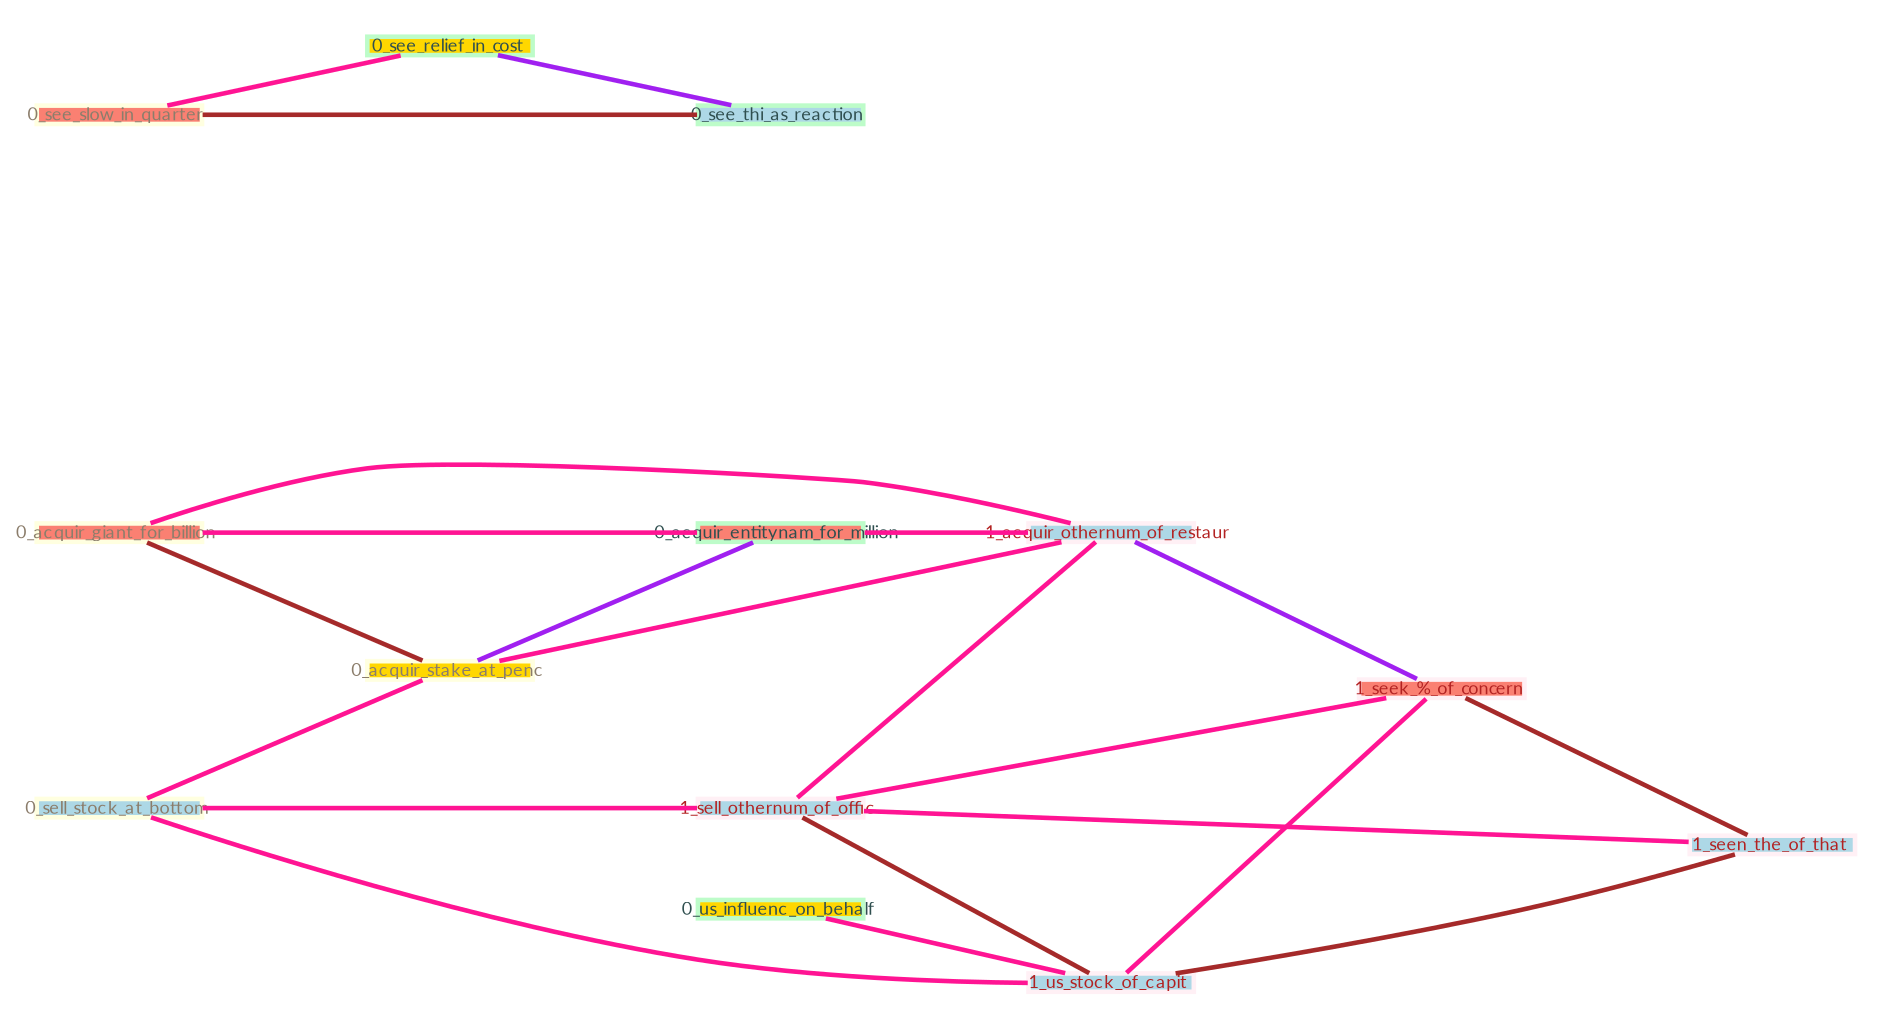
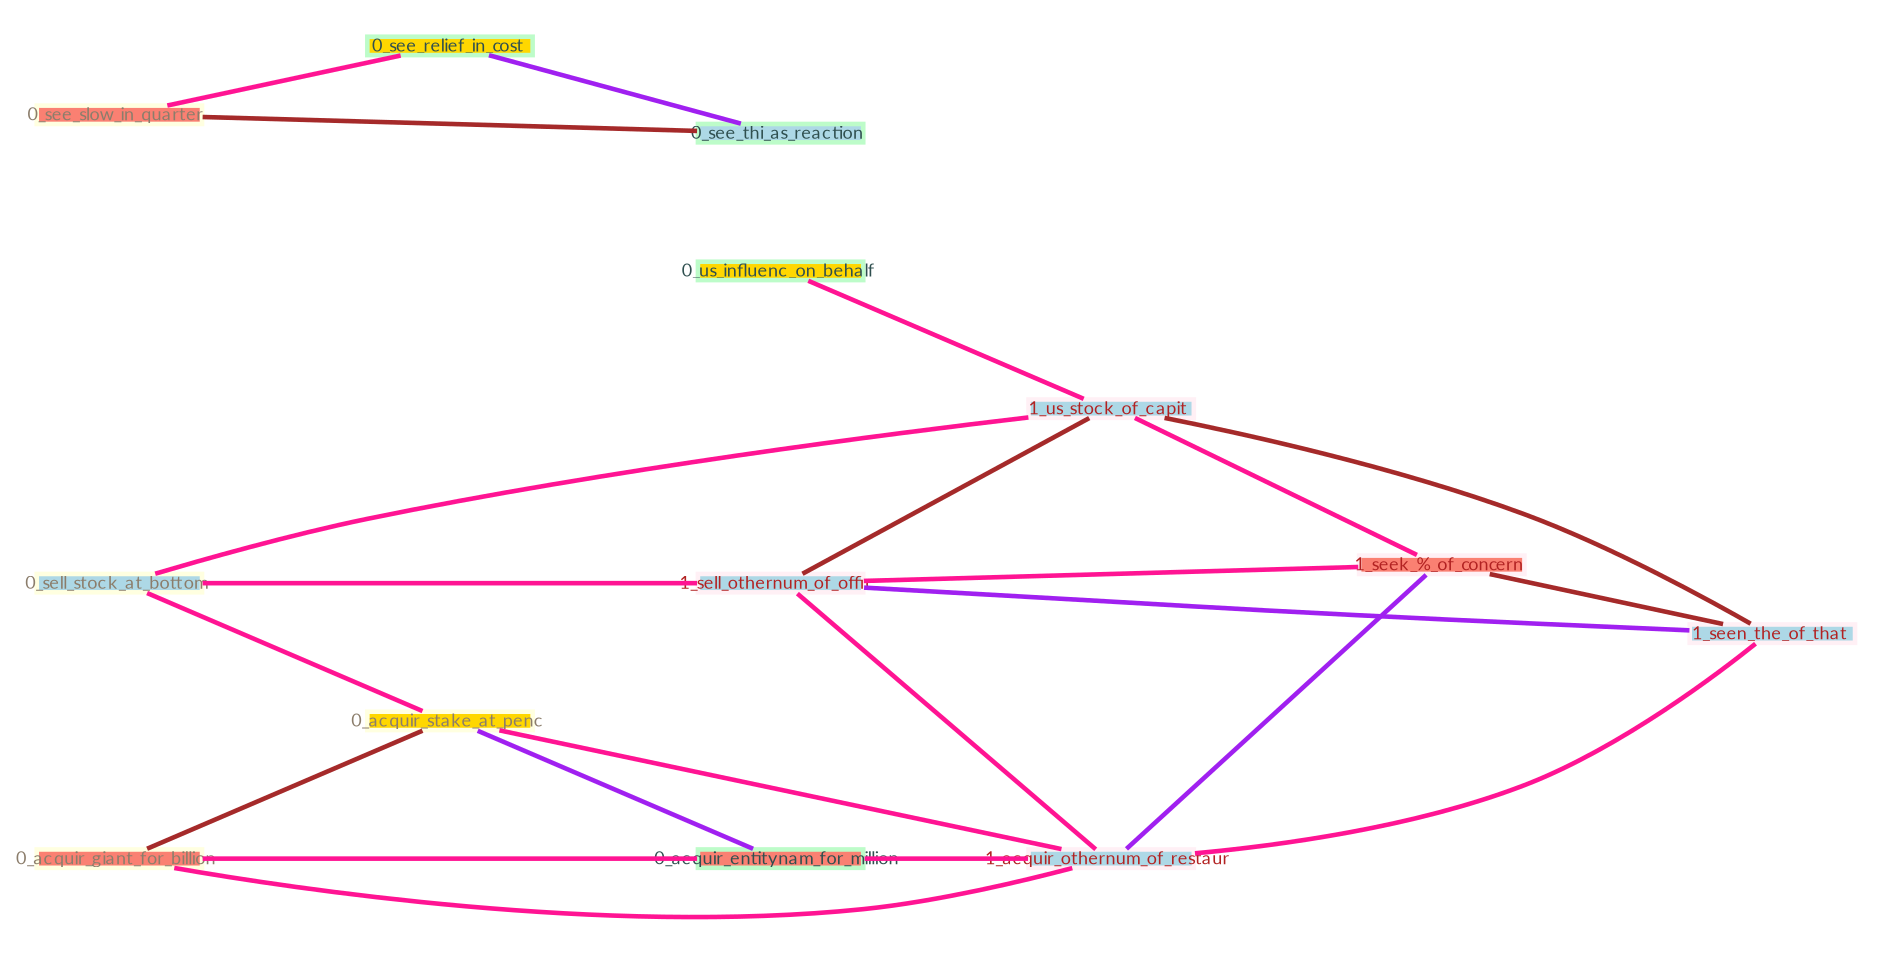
none -> (1494, 796)
(1235, 825) -> (1277, 611)
